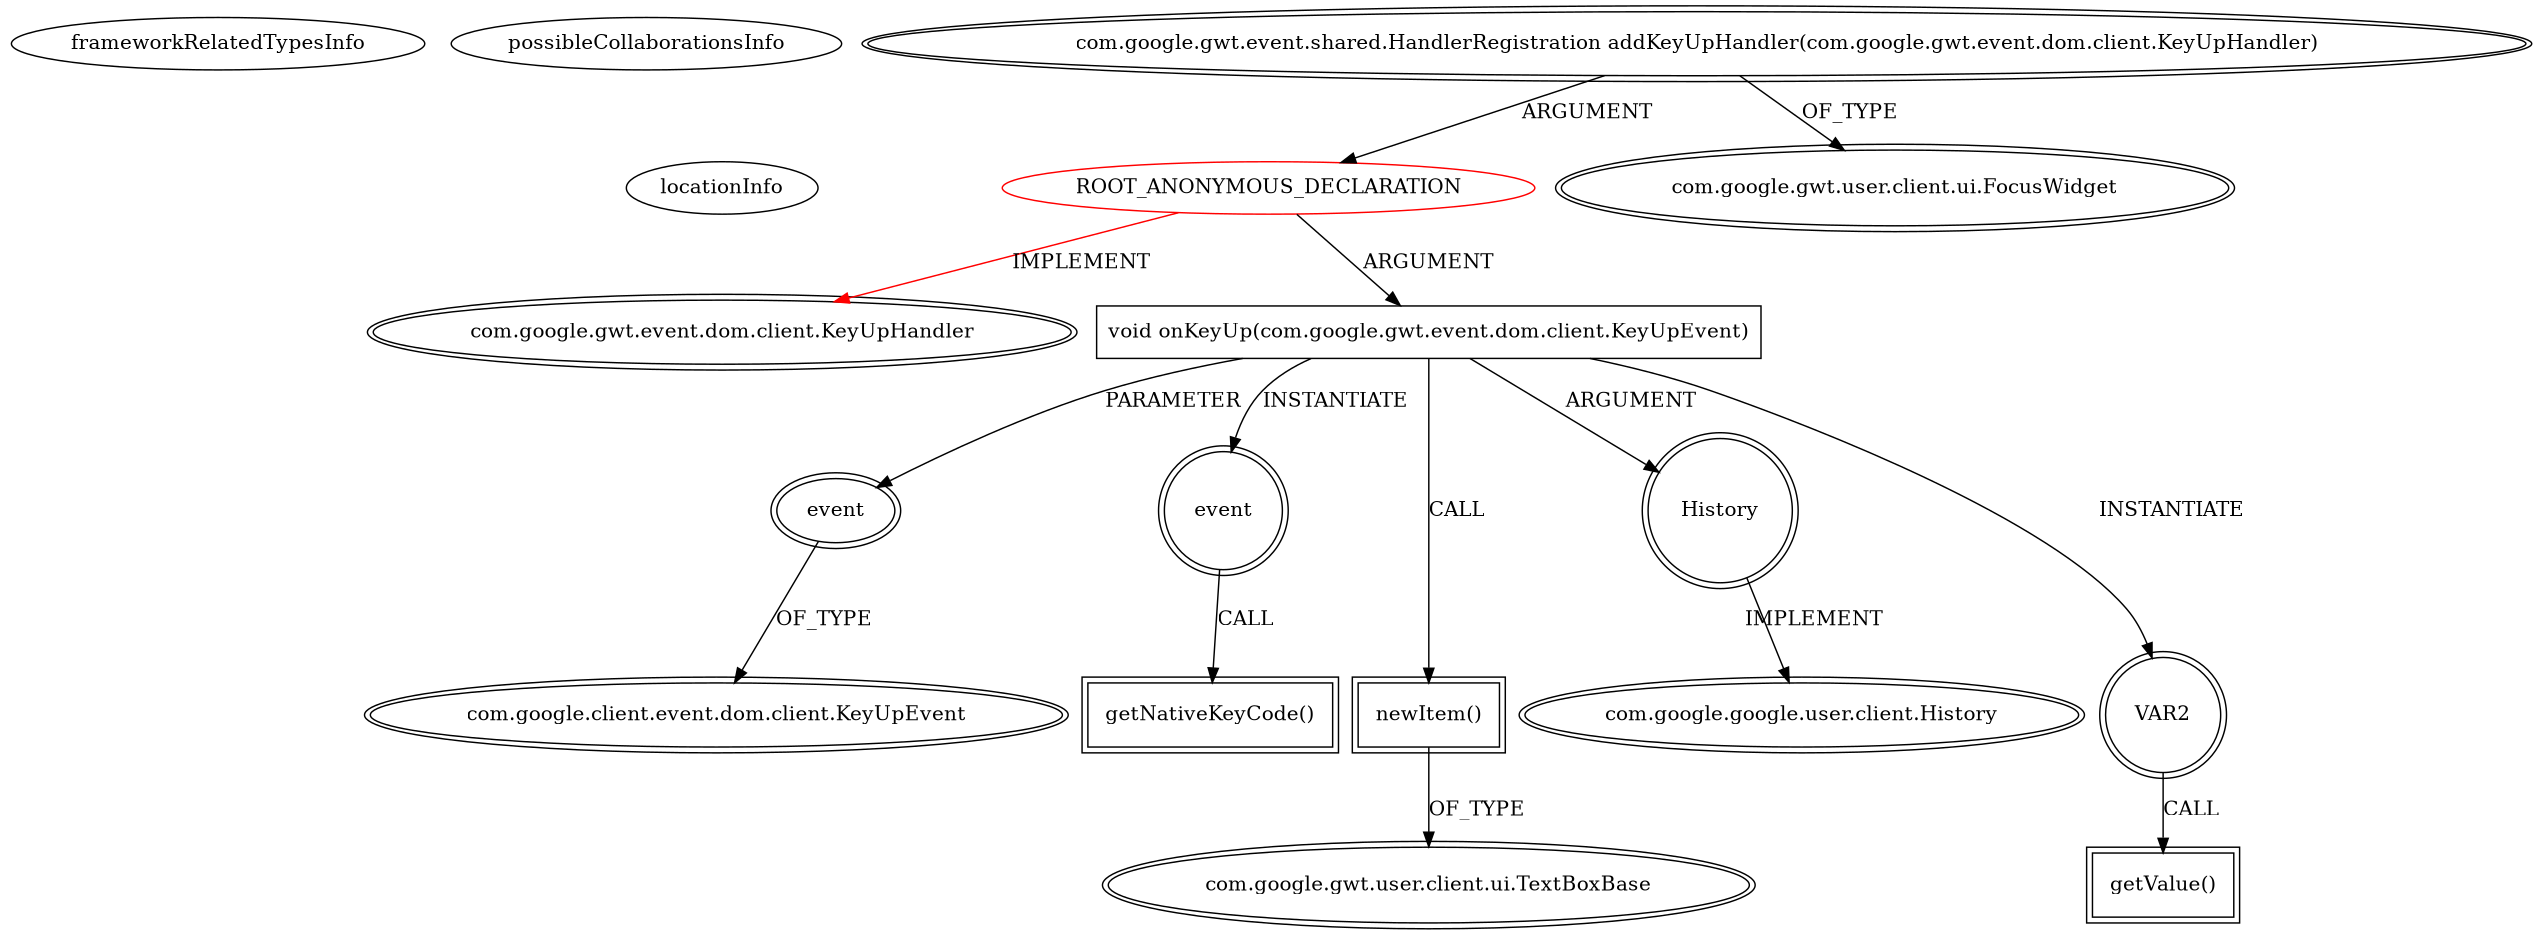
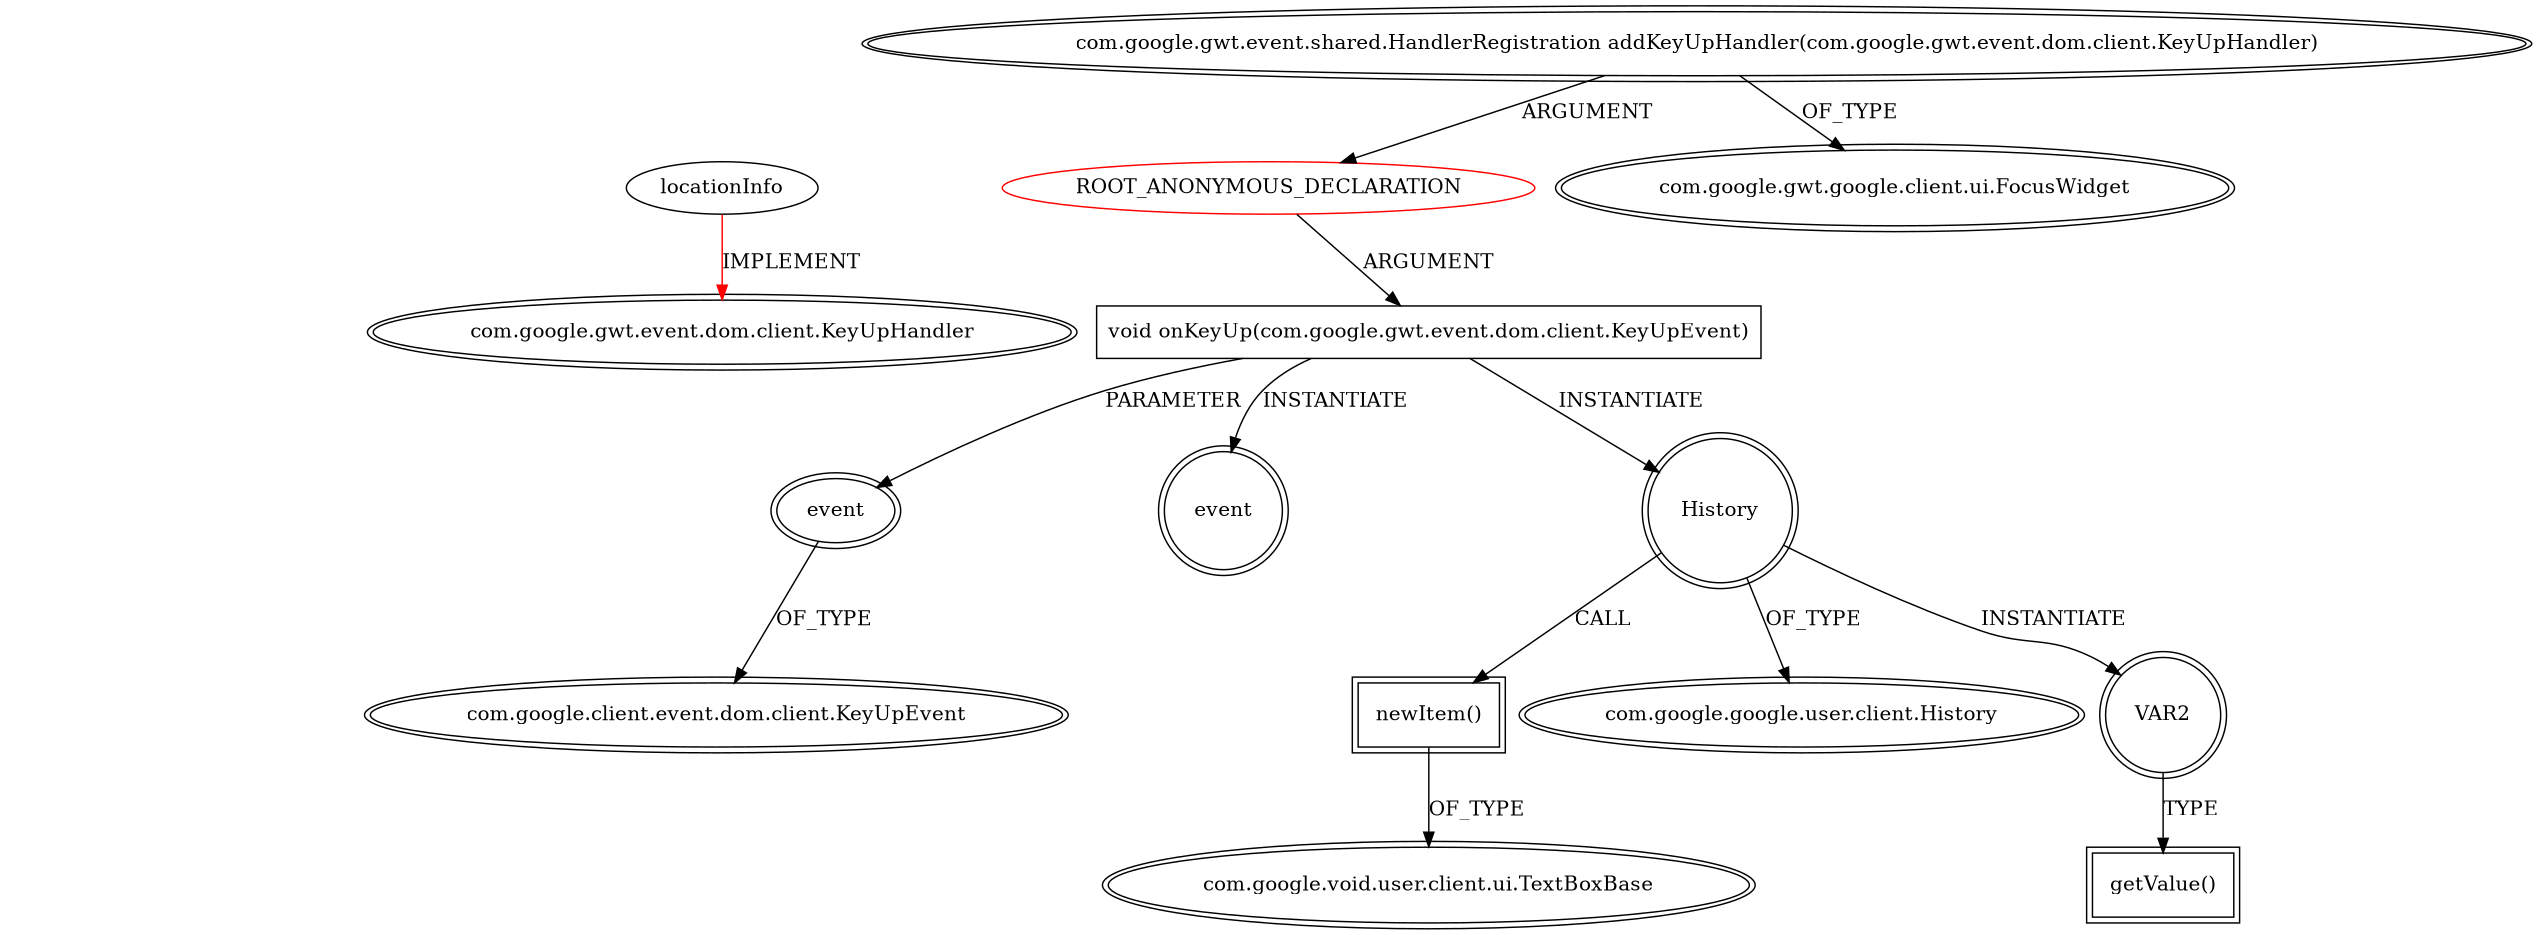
(218, 44) -> none
(646, 44) -> none
(1895, 188) -> (1895, 188)
(1014, 255) -> (722, 250)
(1631, 401) -> (1631, 401)
(1892, 463) -> (1943, 617)
(1429, 513) -> (1574, 614)
(1814, 620) -> (1814, 620)
(1210, 715) -> none
(2192, 810) -> (2192, 810)
(1429, 885) -> (1429, 885)
